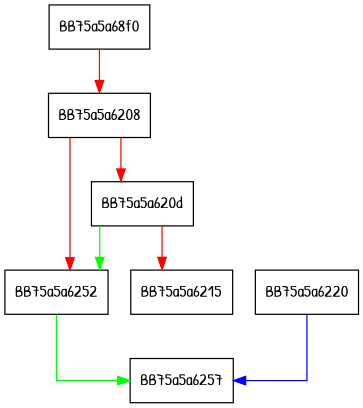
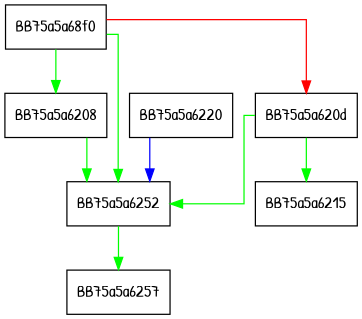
(99, 65) -> (56, 65)
none -> (118, 96)
(121, 153) -> (237, 20)
(70, 198) -> (87, 153)
(162, 242) -> (306, 153)
(307, 378) -> (150, 153)
